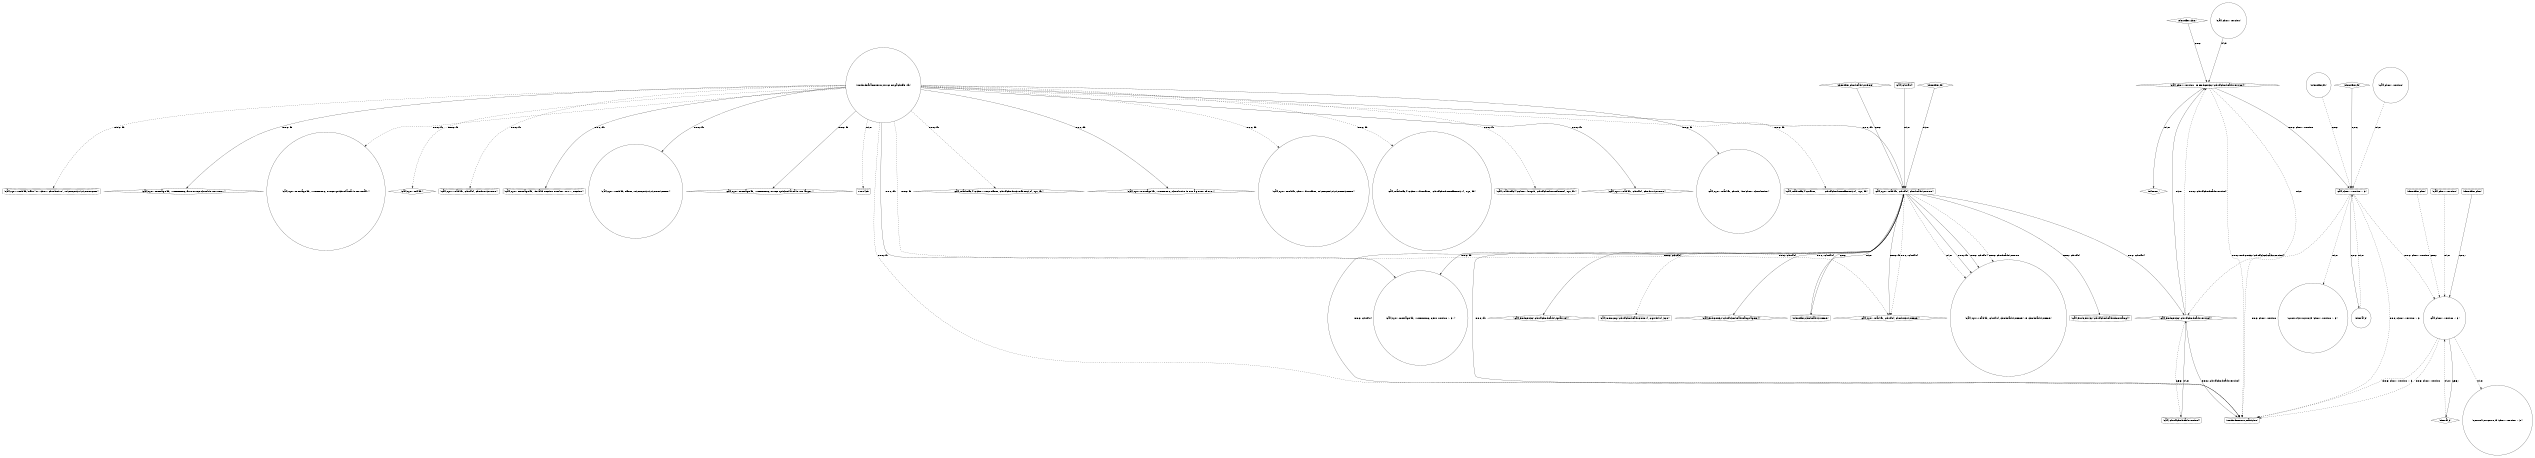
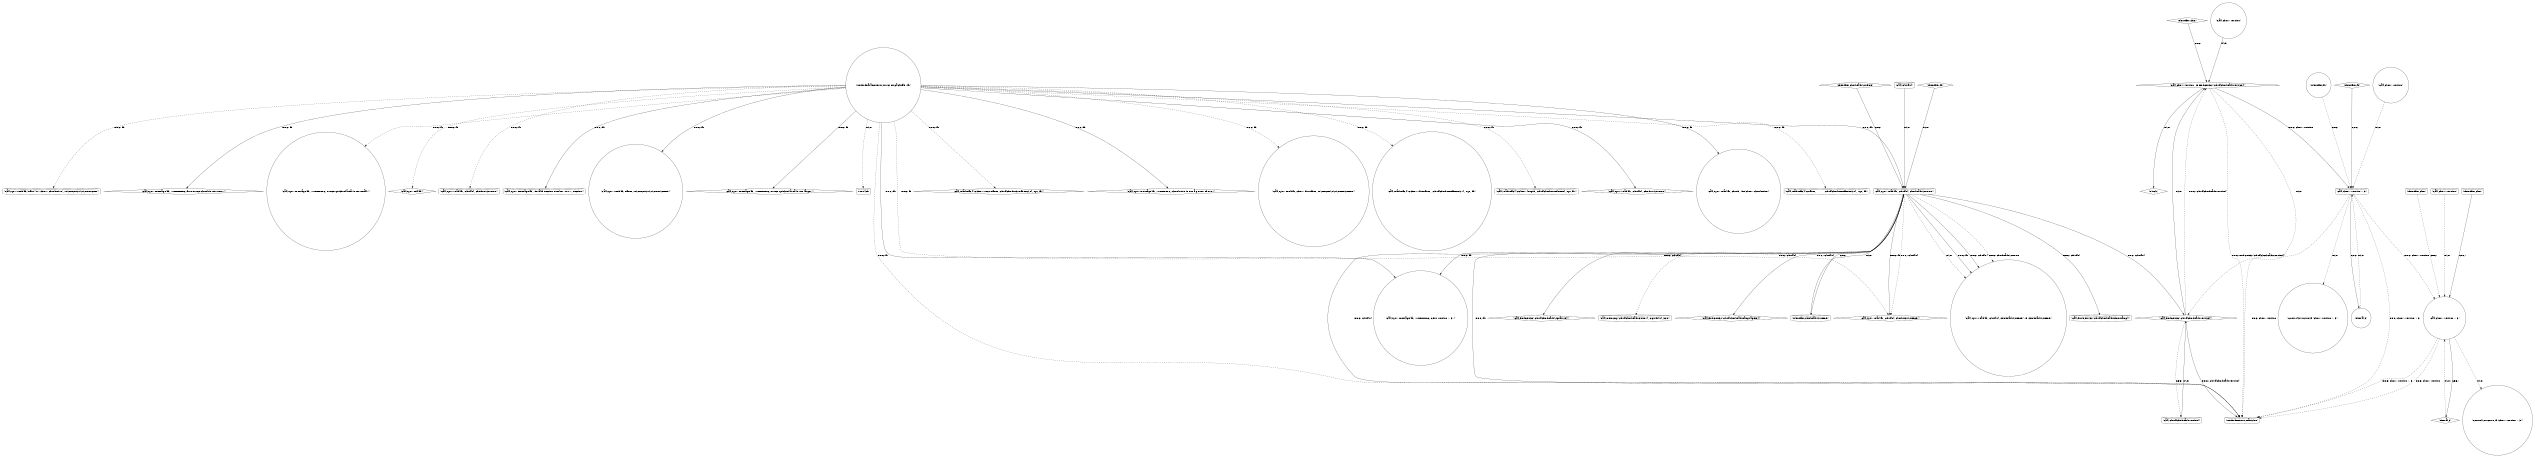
(2154, 191) -> (2154, 191)
